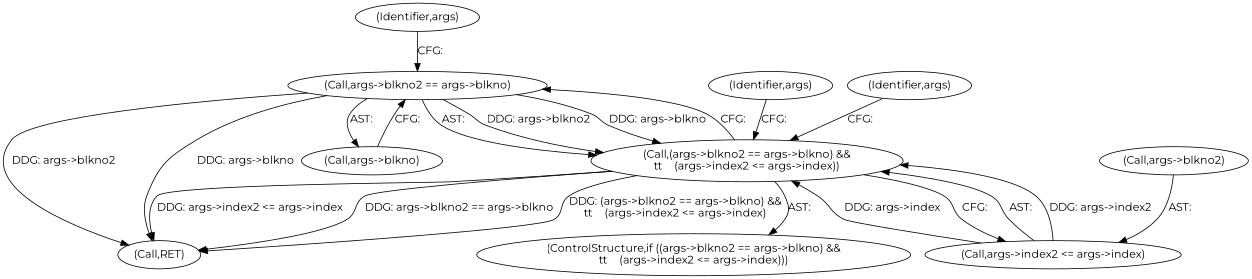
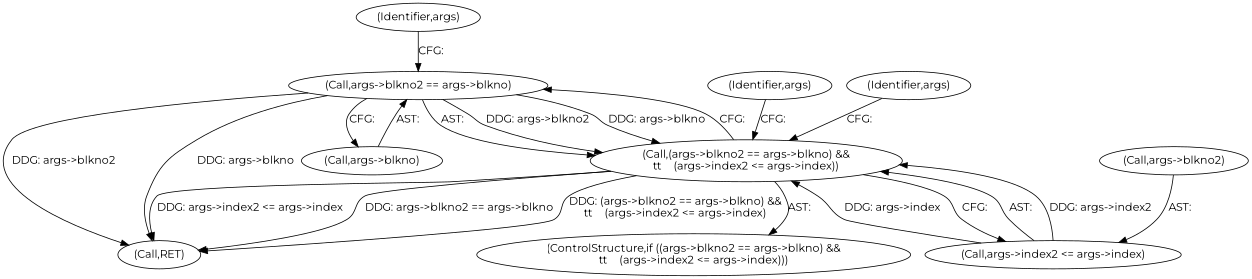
(363, 120) -> (364, 120)
(409, 120) -> (410, 120)
